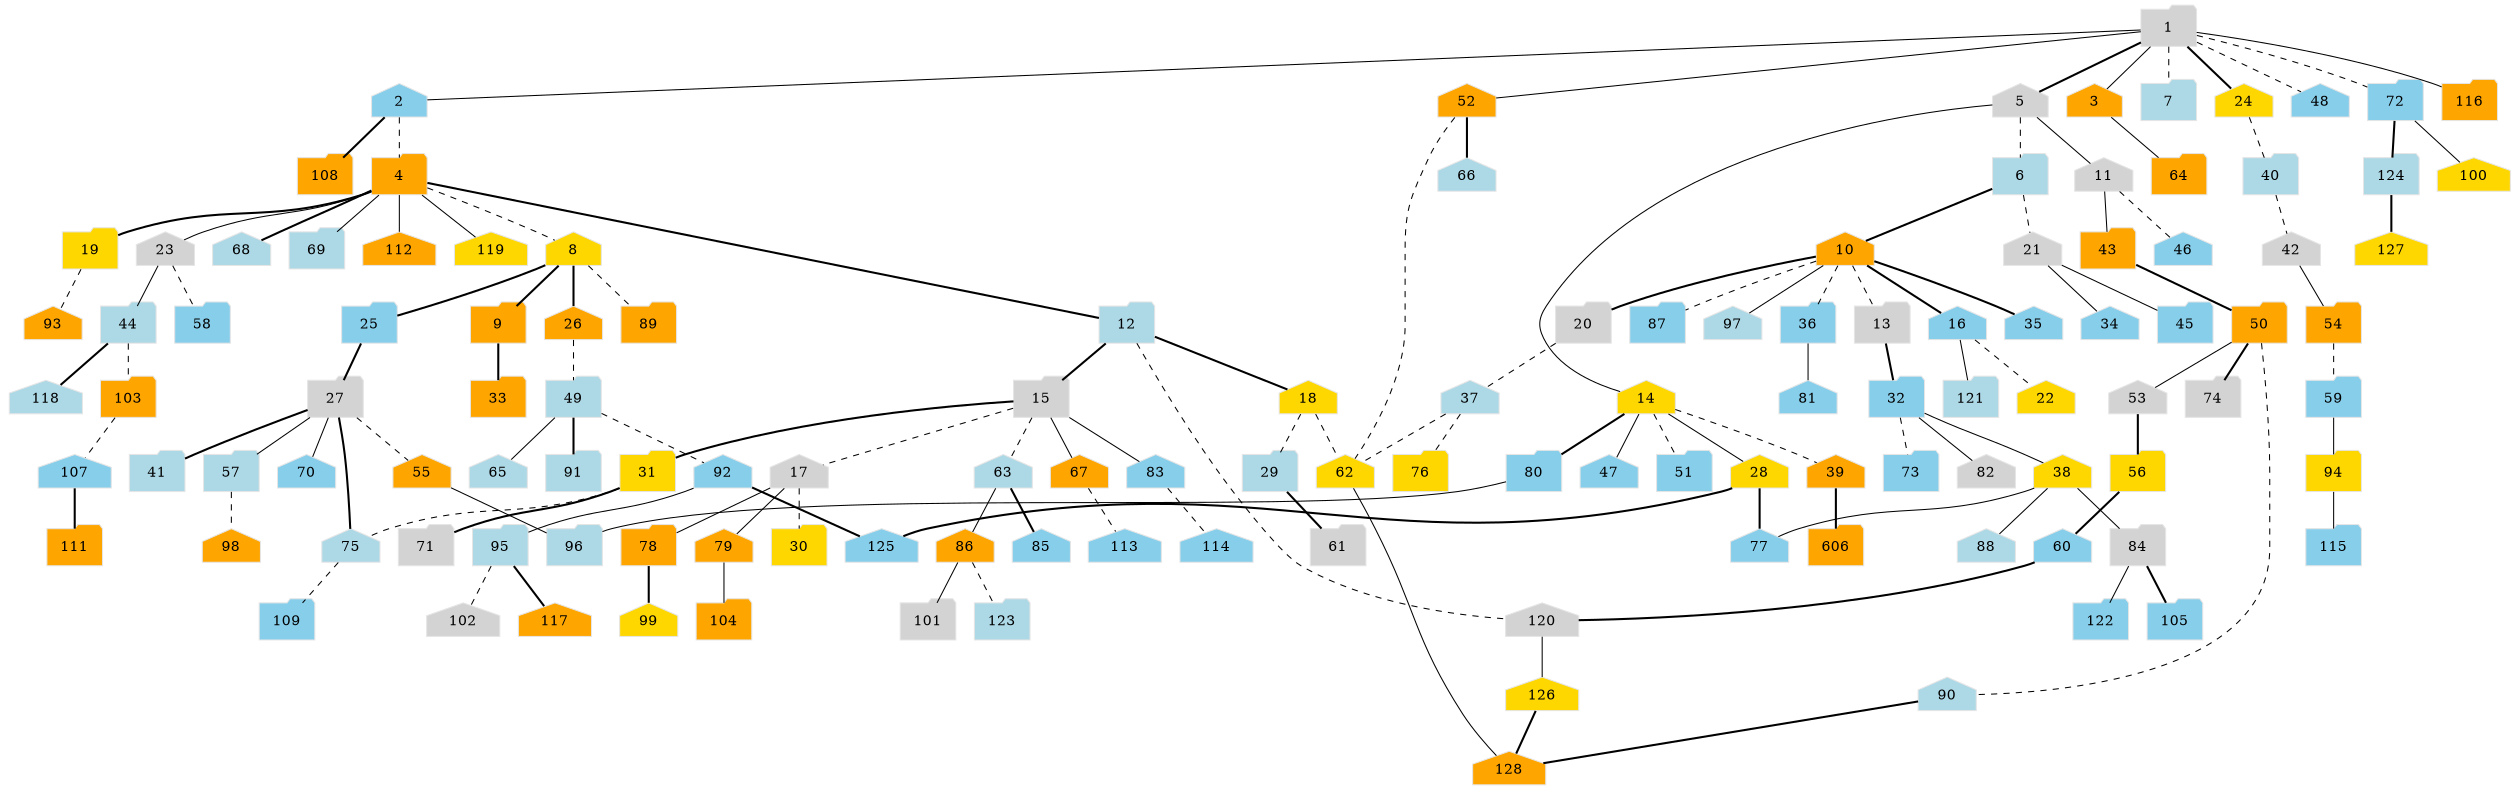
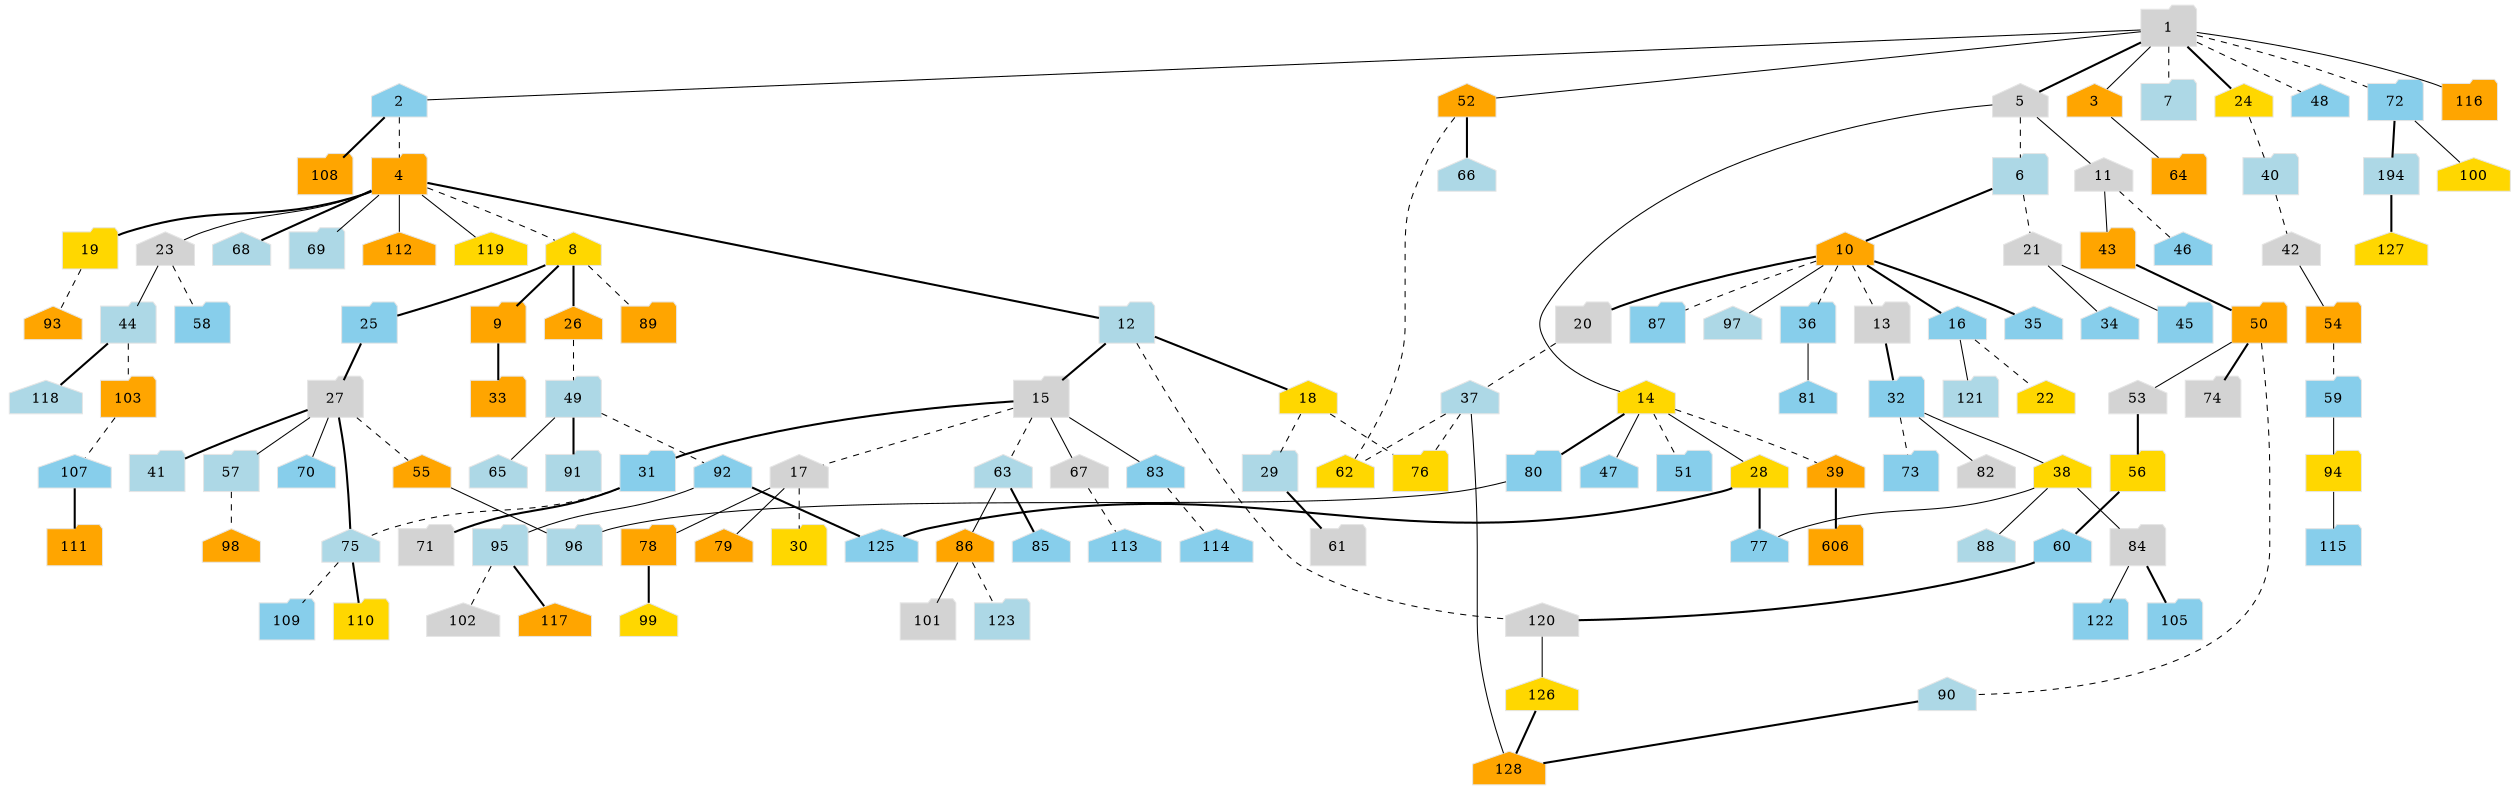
(2391, 176) -> (2391, 176)
(1327, 436) -> (1362, 434)
(648, 473) -> (648, 473)
(1079, 473) -> (1079, 473)
none -> (361, 621)
(724, 621) -> none
(1417, 626) -> (1477, 585)
